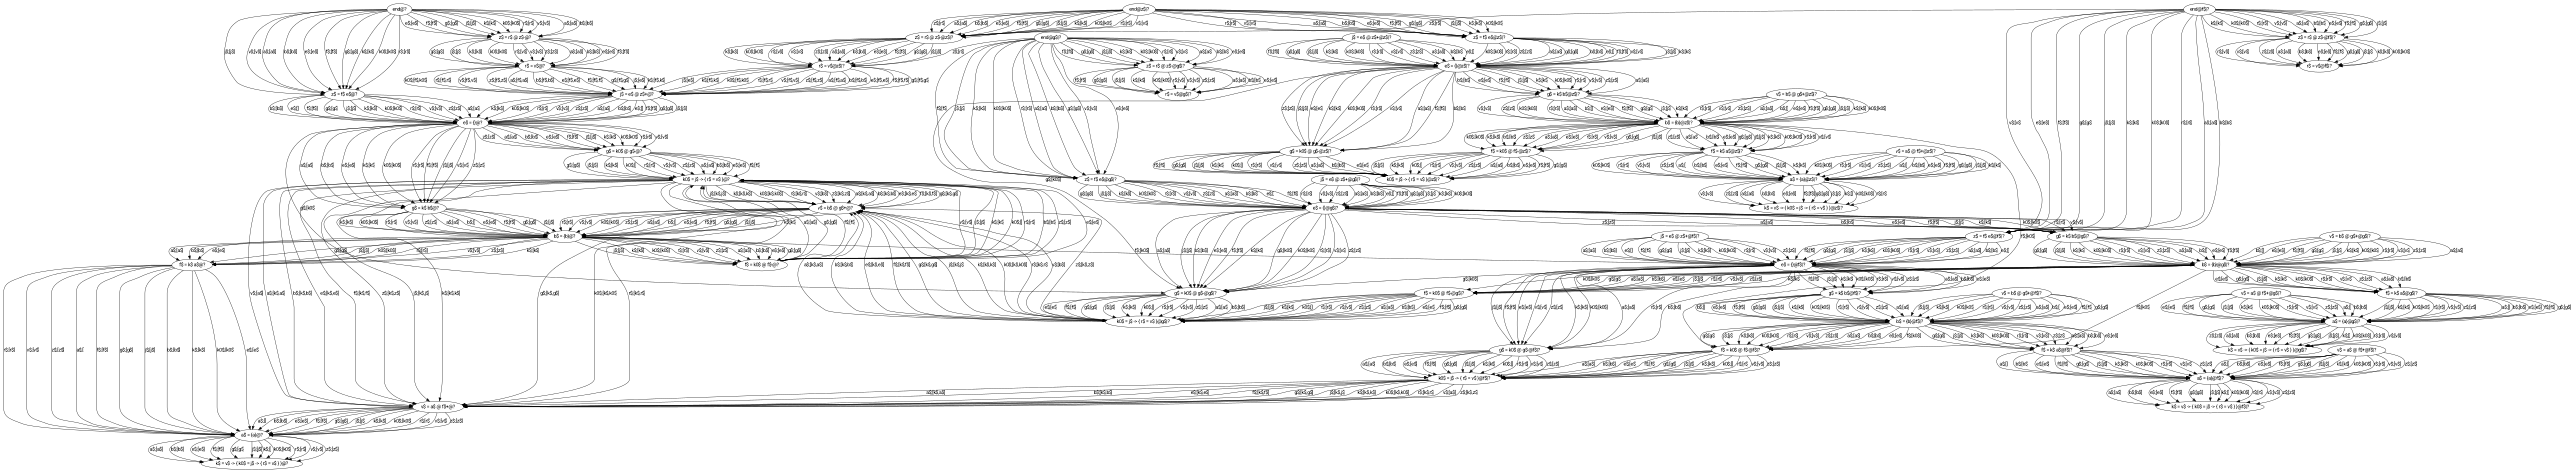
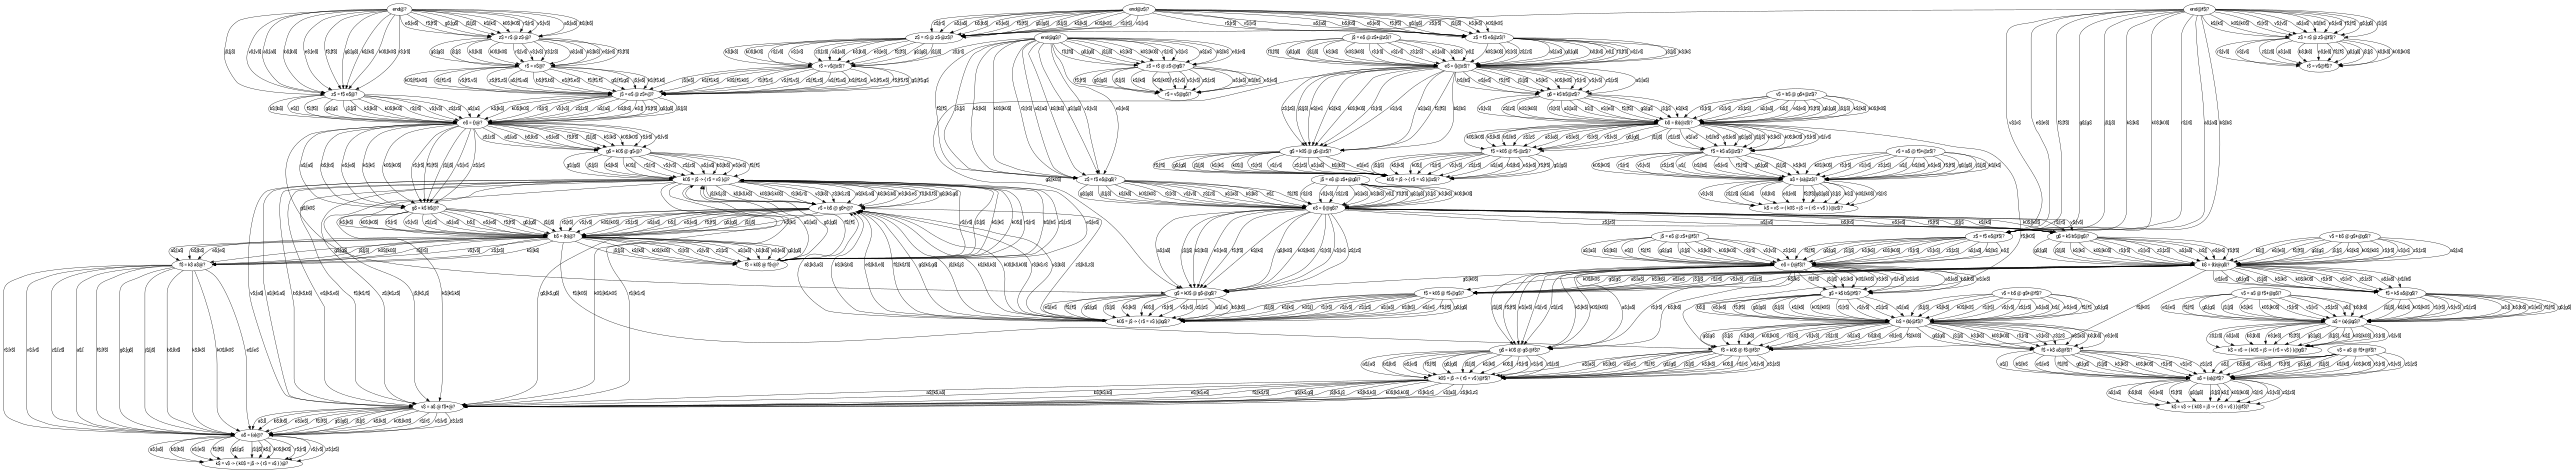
(1176, 254) -> (1107, 328)
